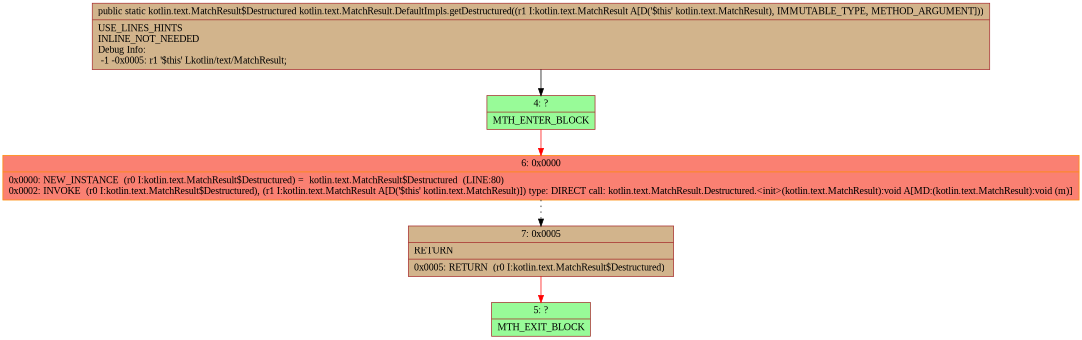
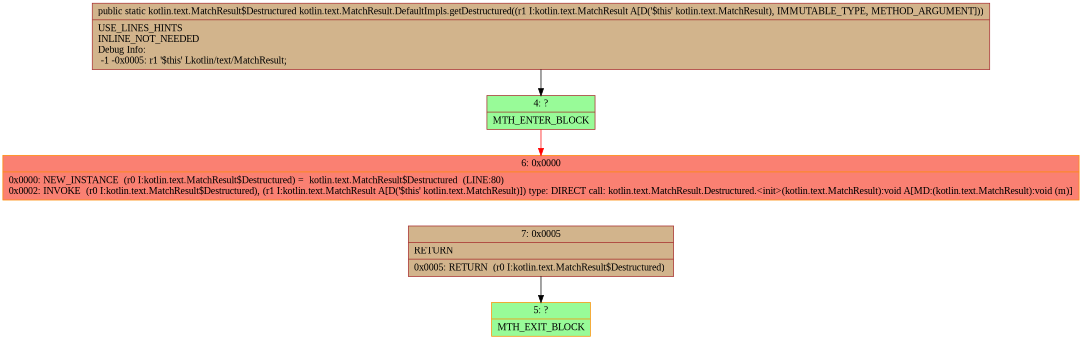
(541, 209) -> none
(541, 286) -> (541, 286)
(541, 319) -> (541, 319)
